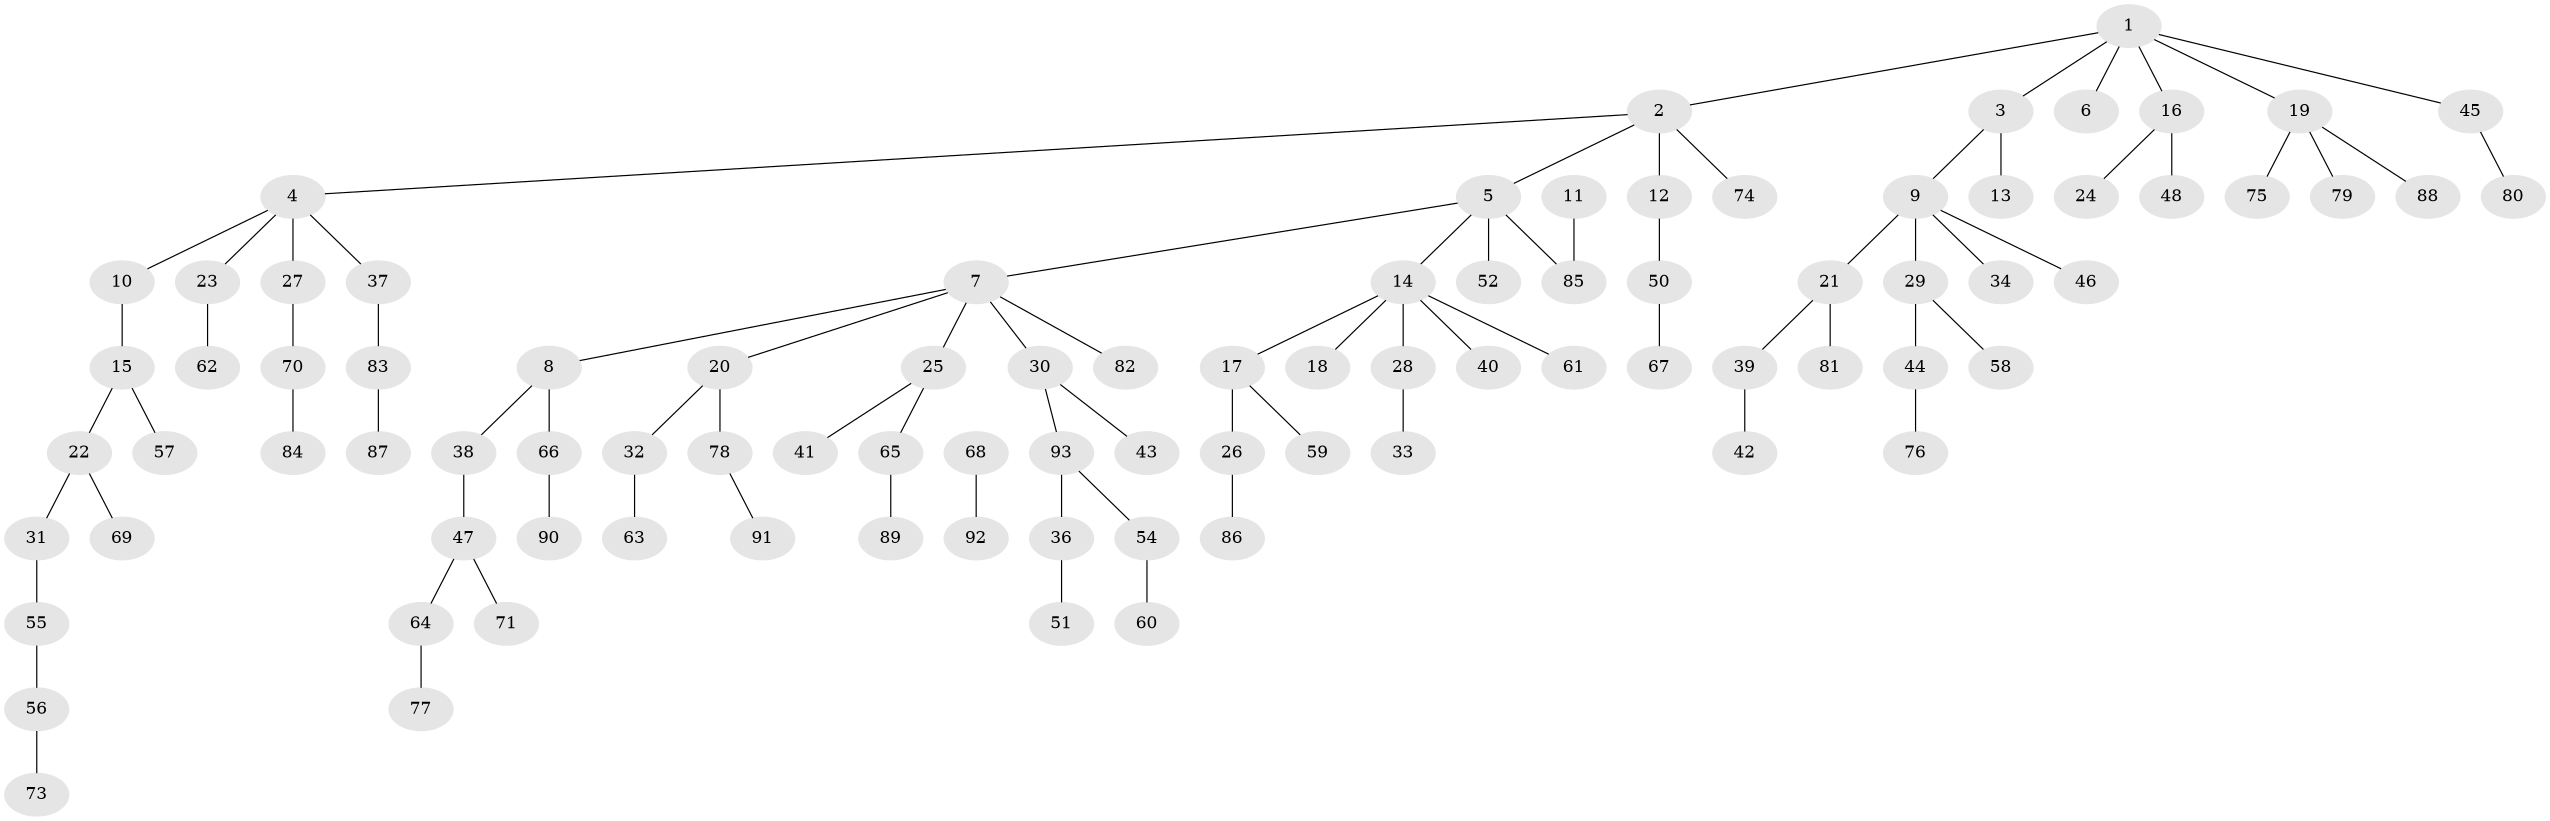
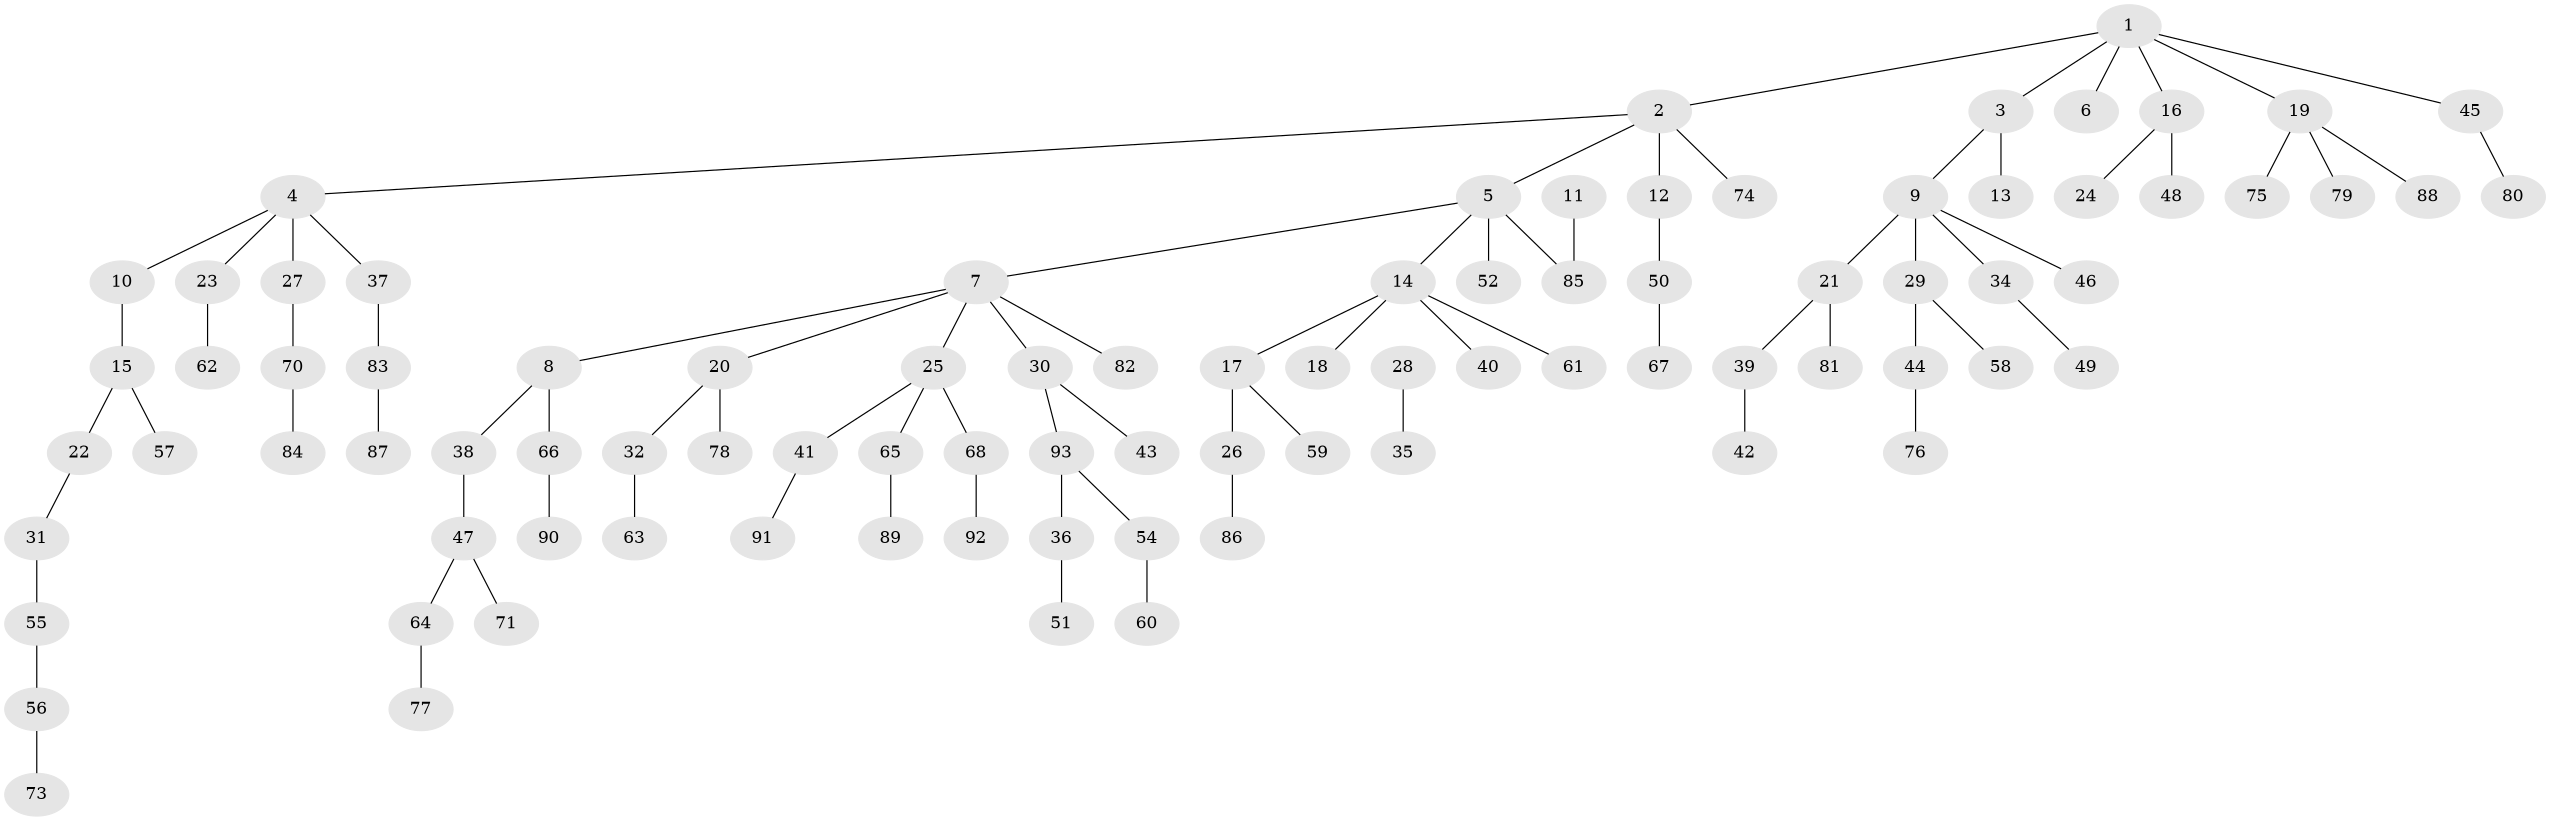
(1403, 325) -> none
none -> (2086, 368)
none -> (955, 410)
(1403, 453) -> (1403, 453)
(741, 496) -> (784, 496)
(122, 538) -> none
